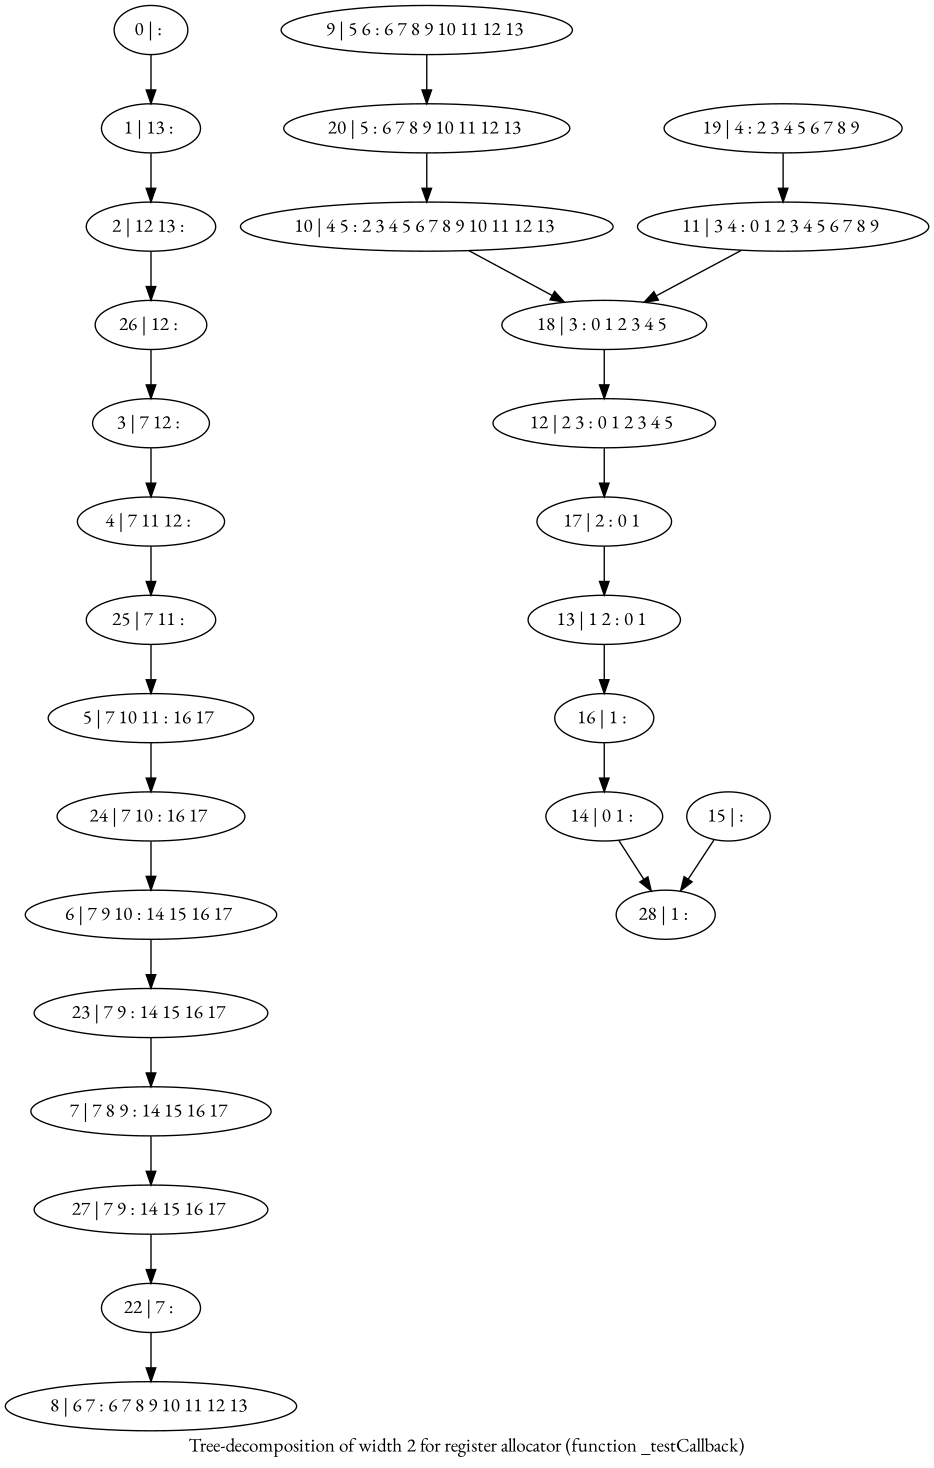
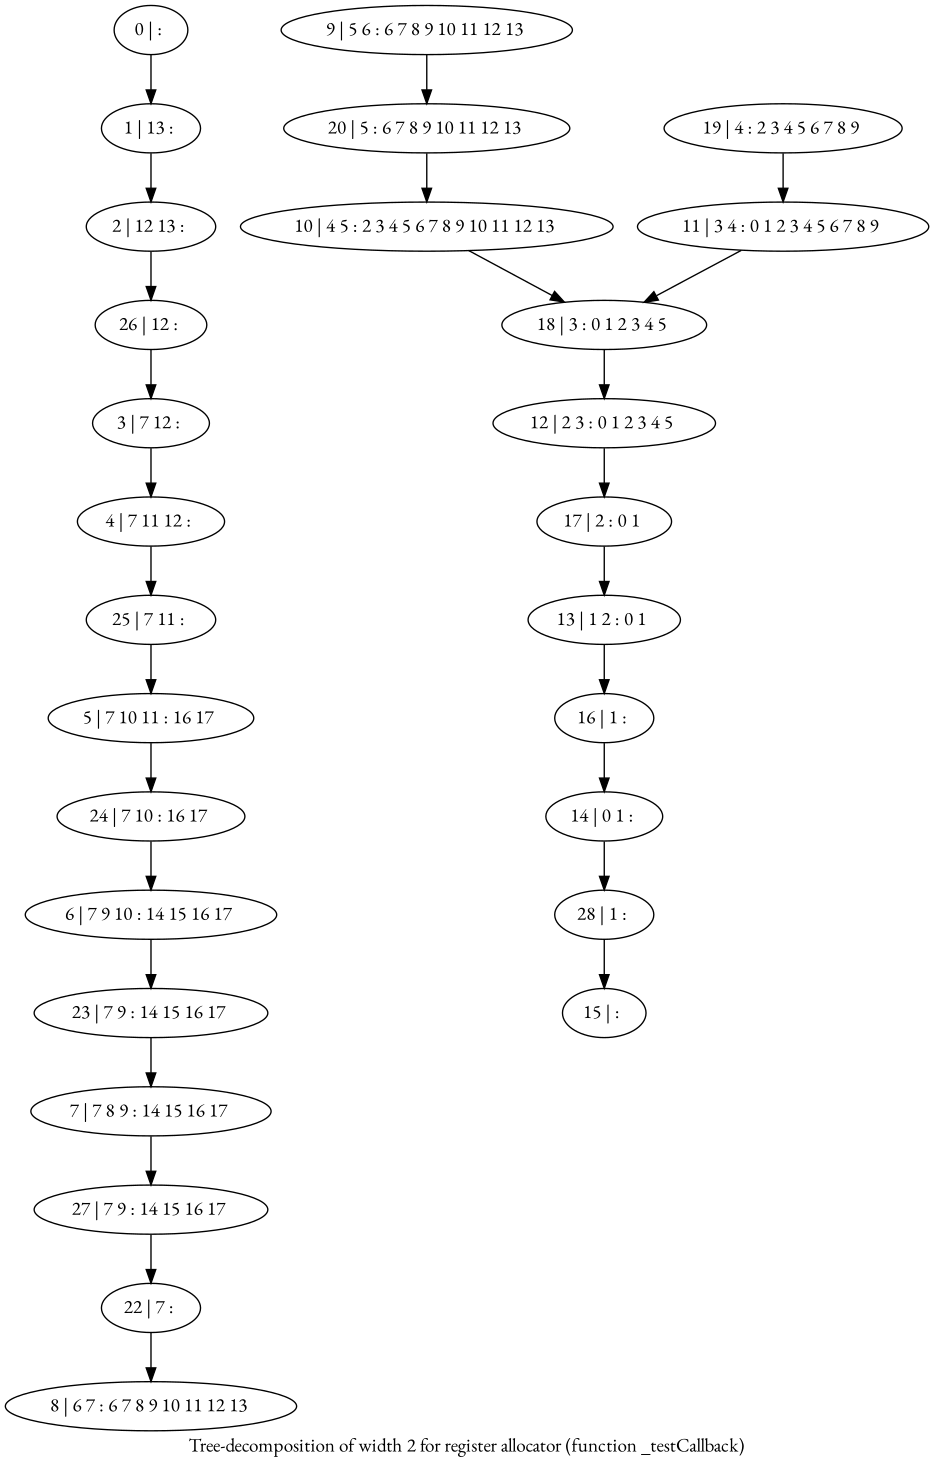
(701, 860) -> (604, 957)
